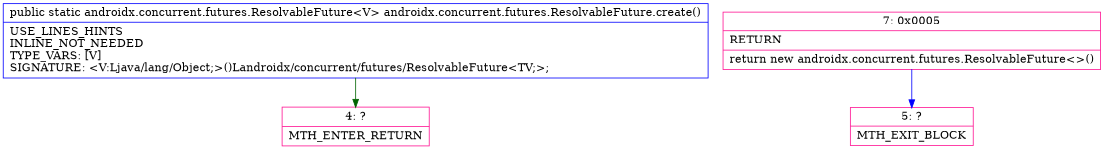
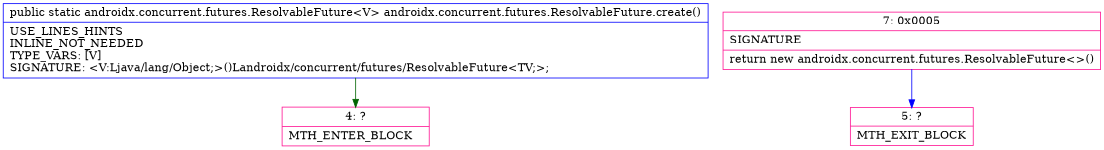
(756, 40) -> (766, 40)
(356, 136) -> (351, 136)
